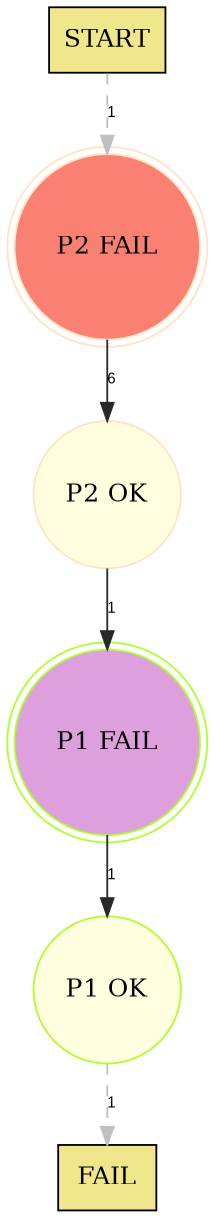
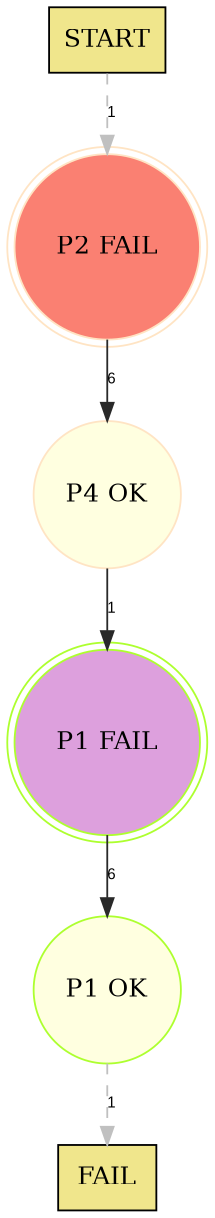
(107, 495) -> (107, 495)
(112, 876) -> (112, 876)
